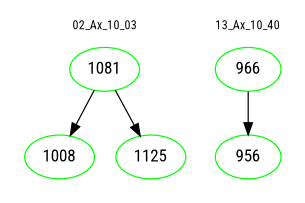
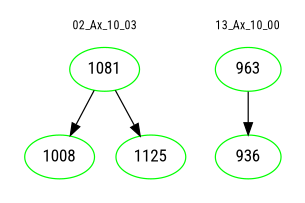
(248, 26) -> (248, 26)
(248, 69) -> (248, 69)
(248, 157) -> (248, 157)
